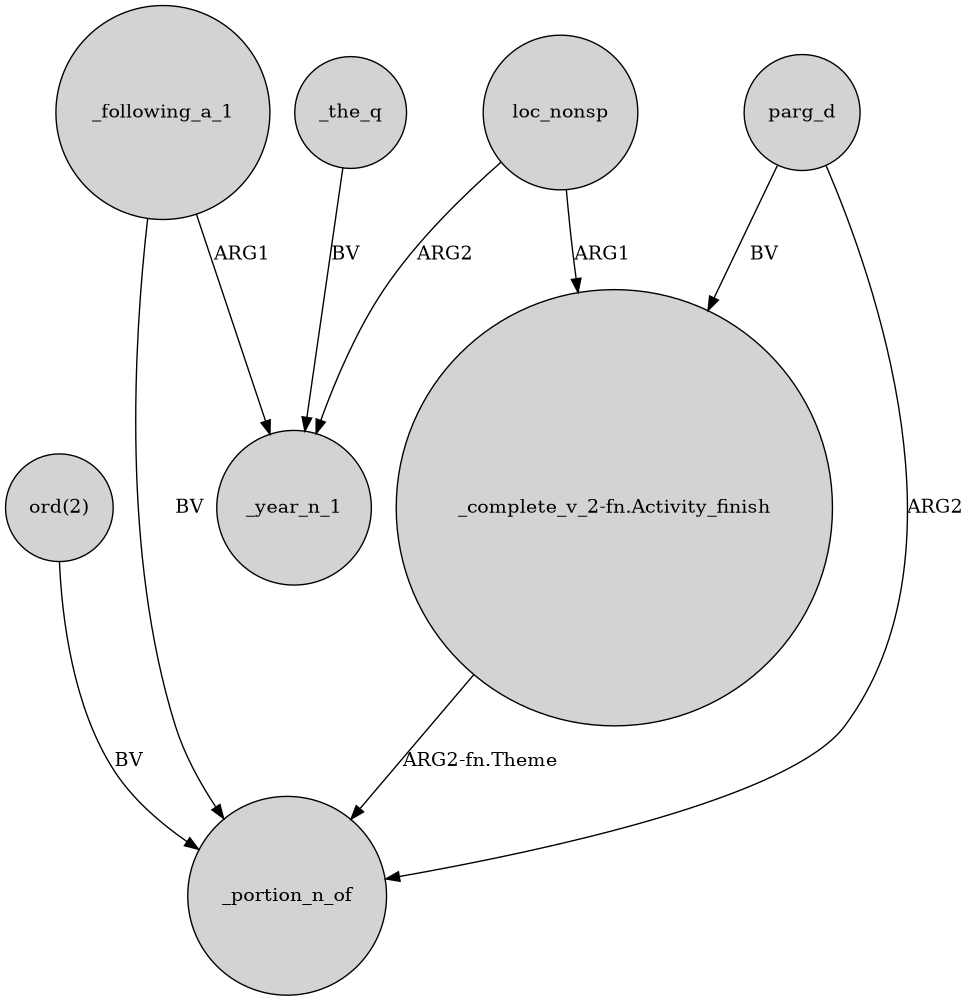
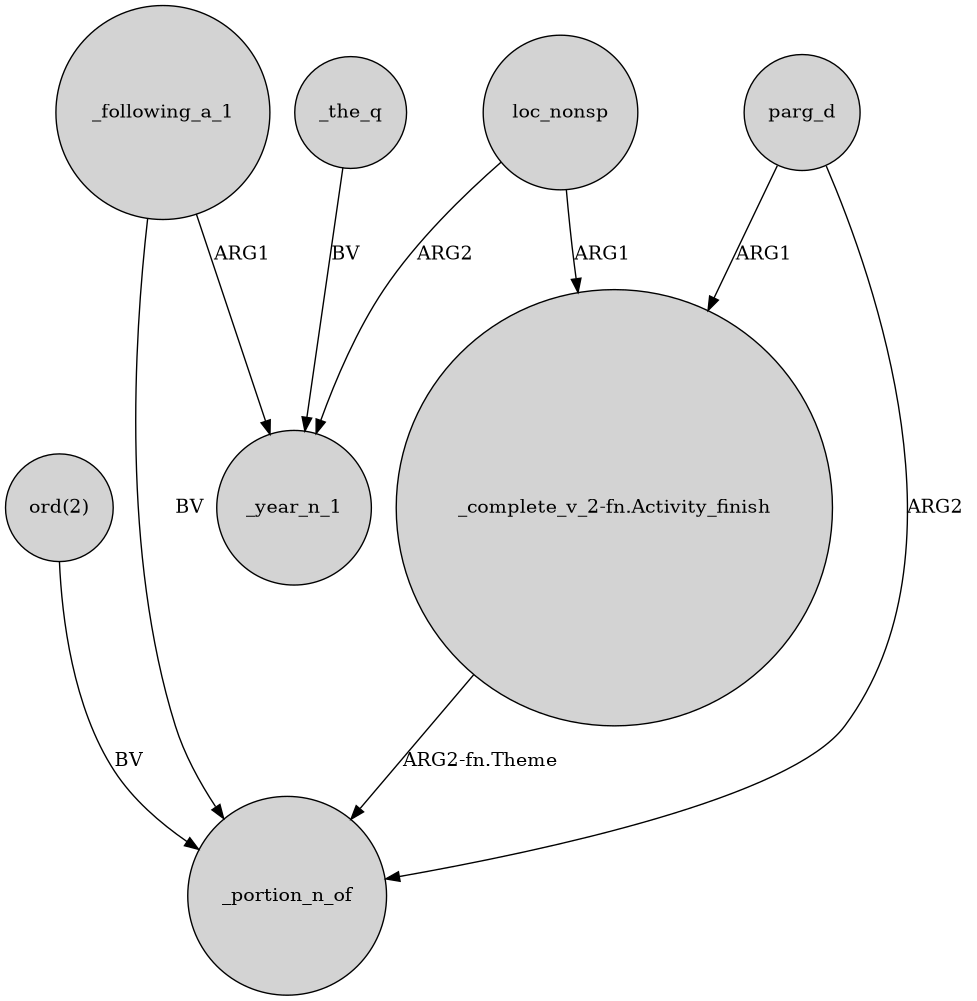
(764, 254) -> (764, 254)
